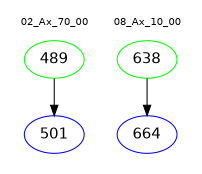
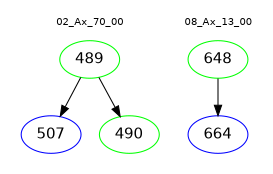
(148, 22) -> (219, 22)
(147, 59) -> (218, 59)
(54, 135) -> (51, 135)
none -> (129, 135)
